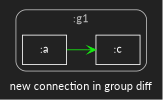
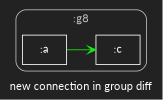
(81, 19) -> (81, 19)
